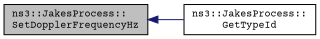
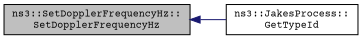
(76, 20) -> (97, 20)
